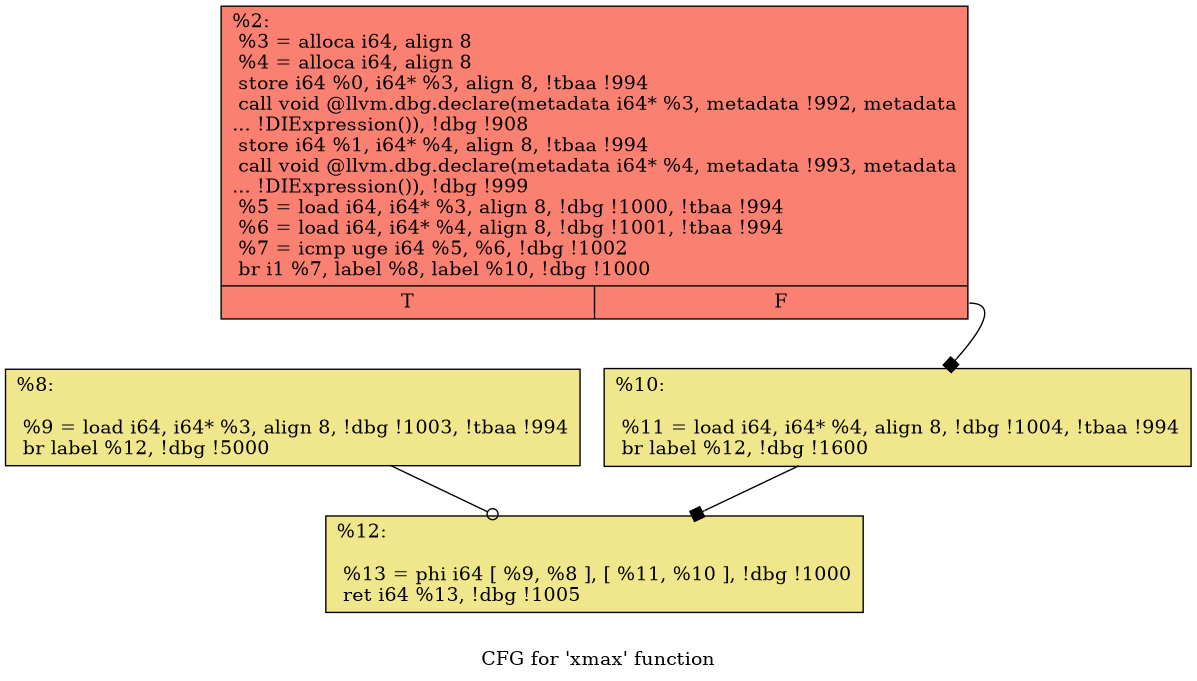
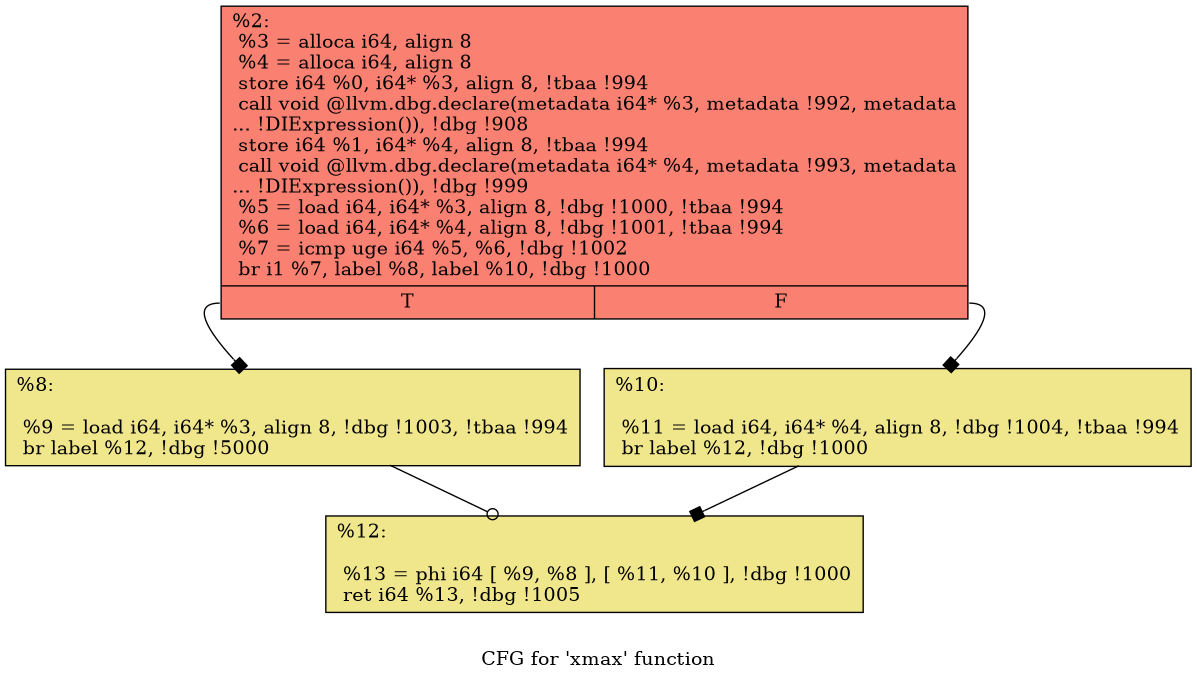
none -> (210, 329)
(742, 448) -> (742, 448)
